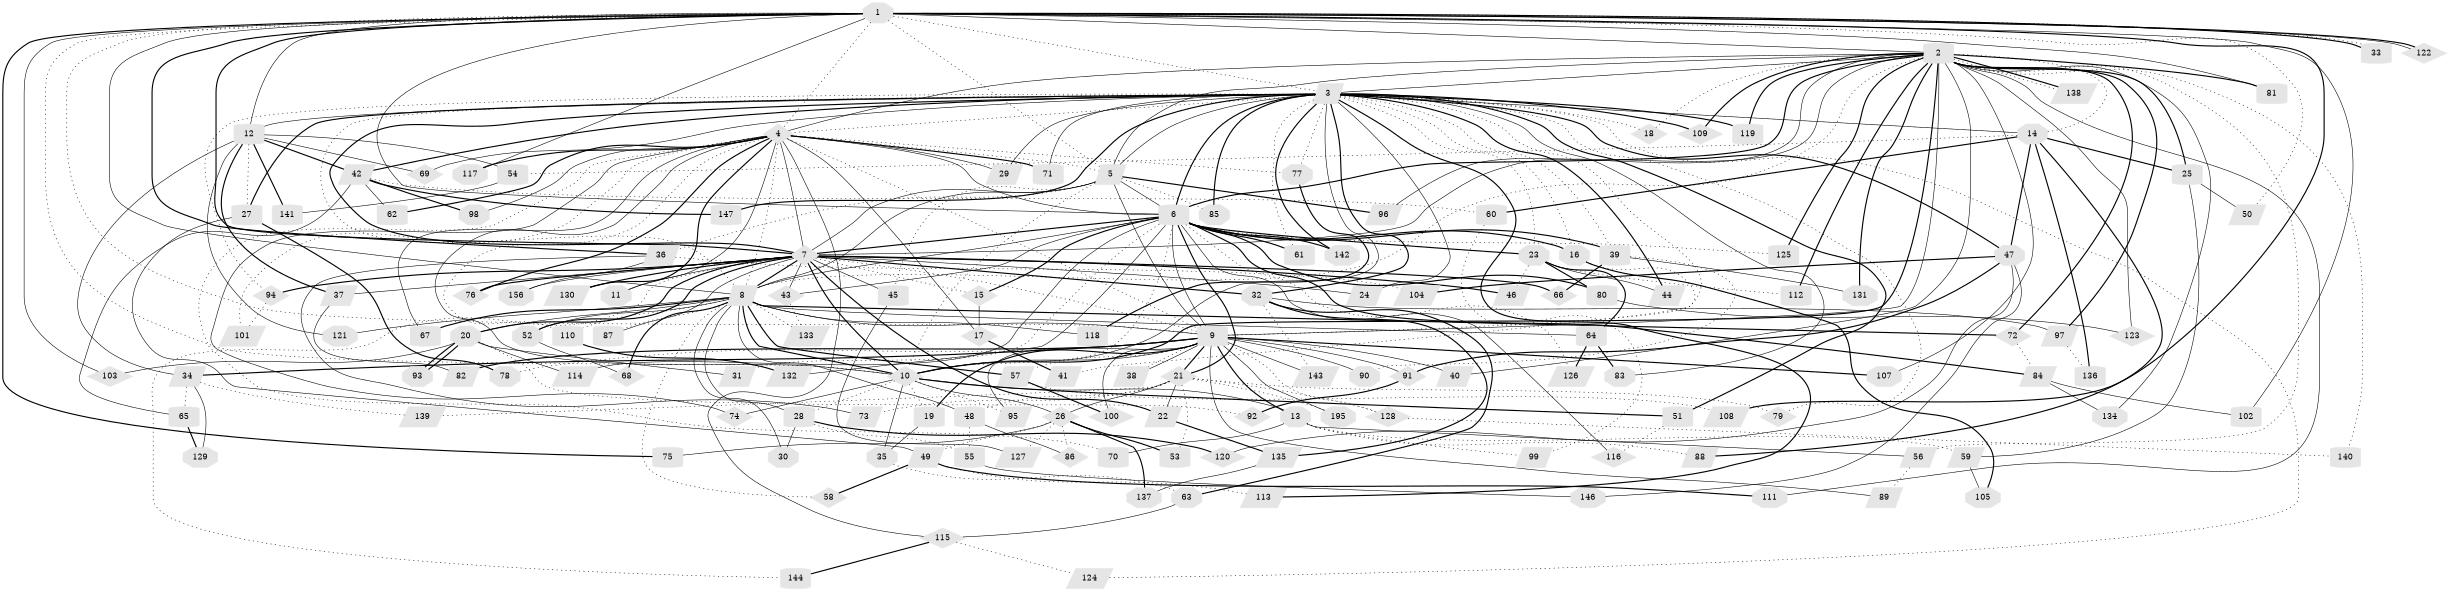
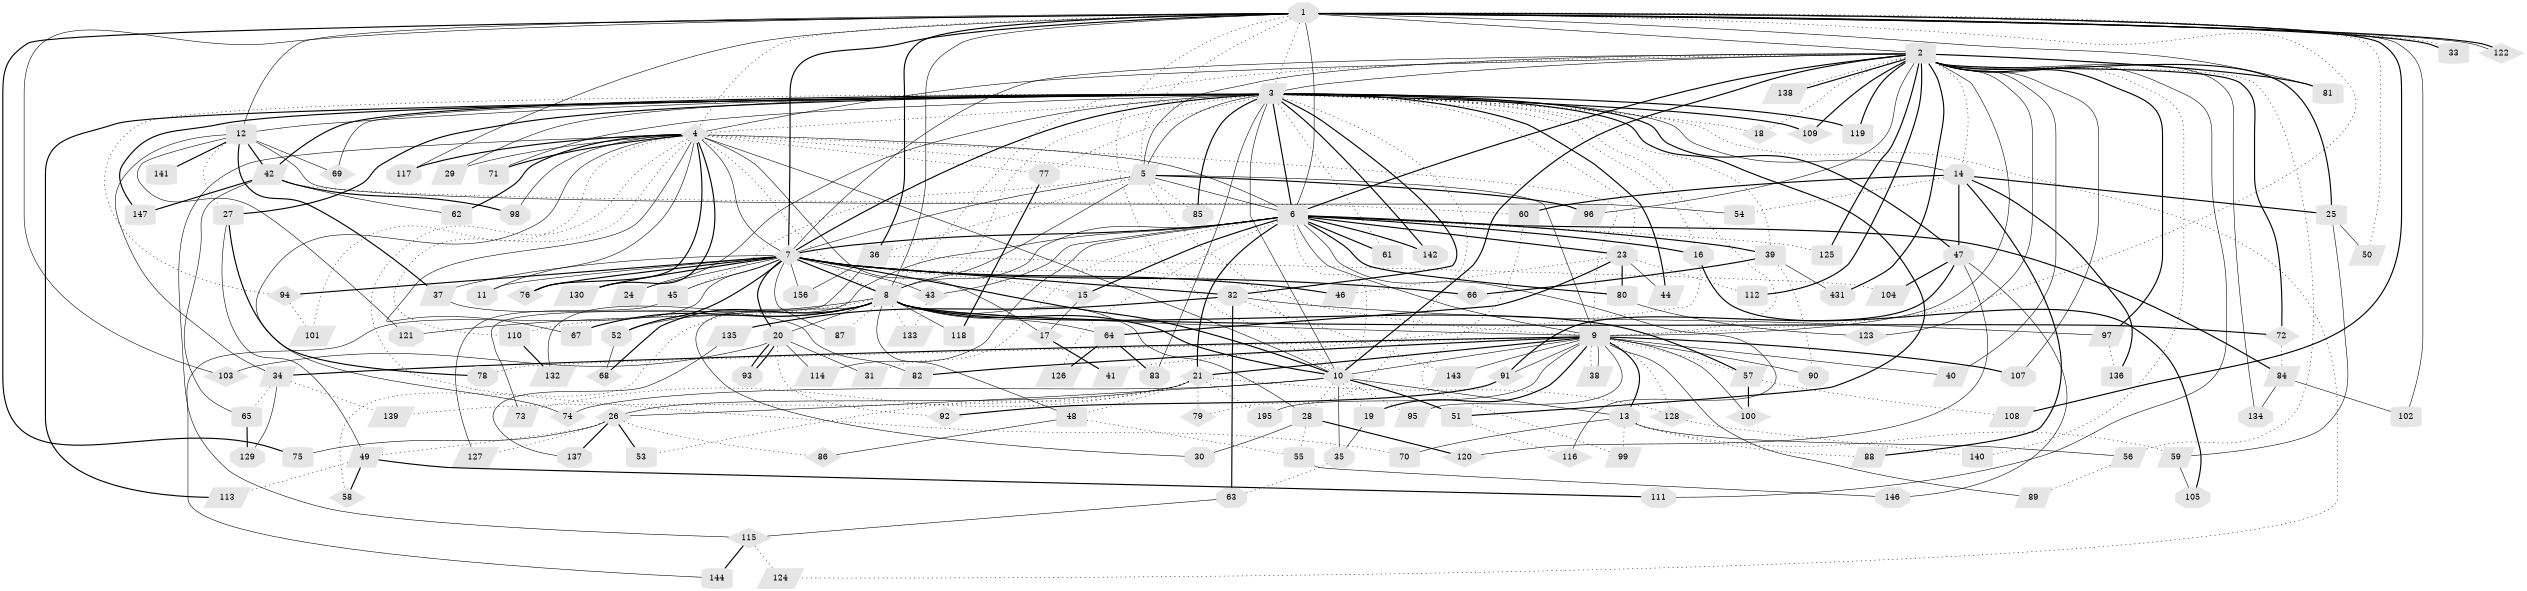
(401, 201) -> none
(1860, 296) -> (1838, 296)
(152, 388) -> (201, 365)
(1163, 417) -> none
